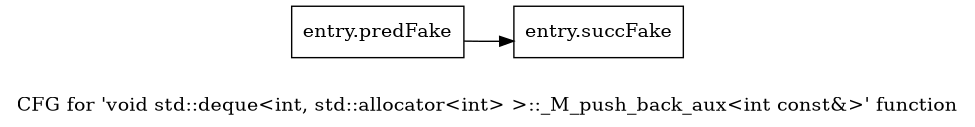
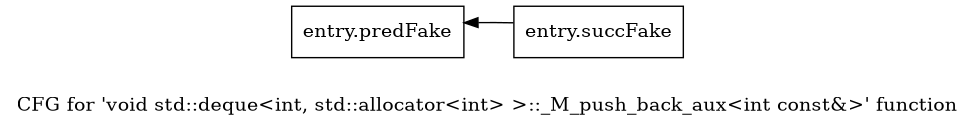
(482, 41) -> (496, 23)
